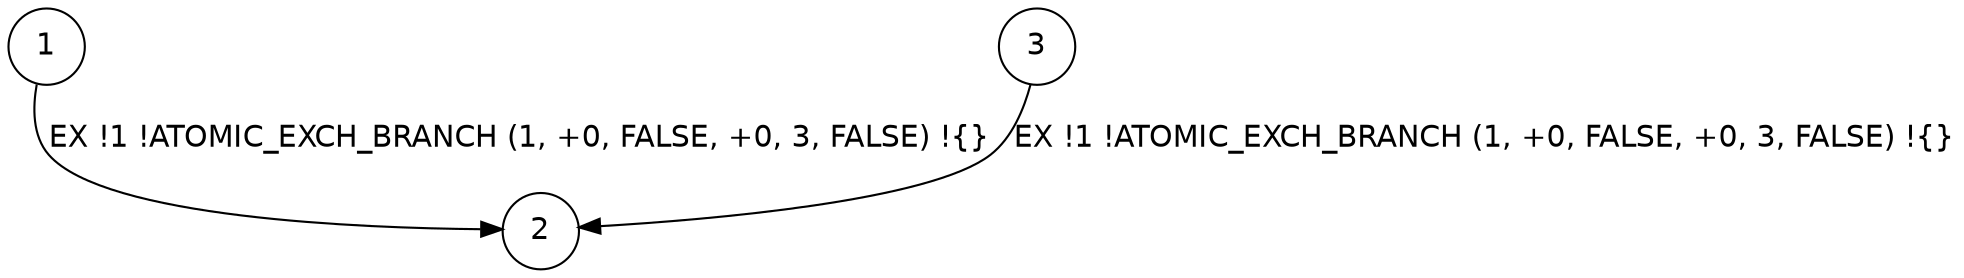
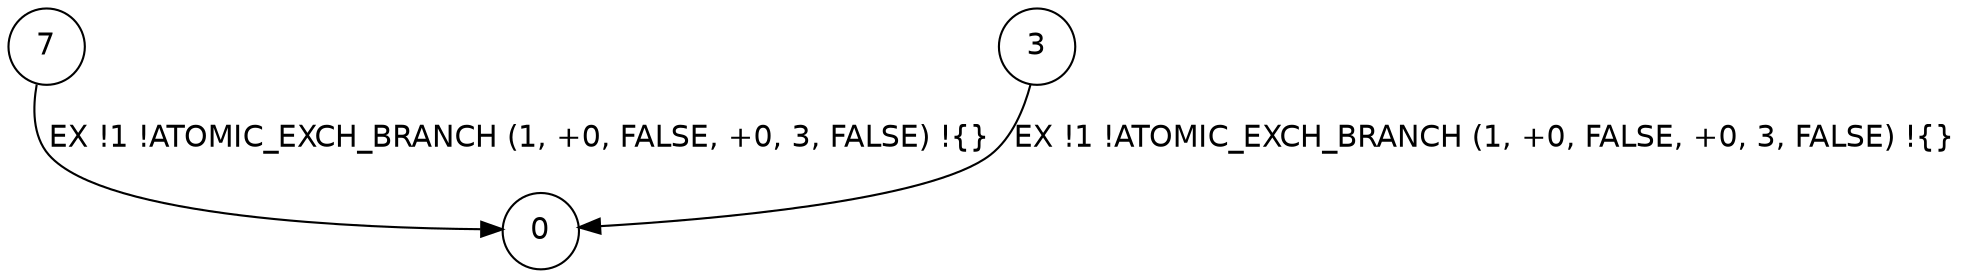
(47, 47) -> (47, 47)
(541, 231) -> (541, 231)
